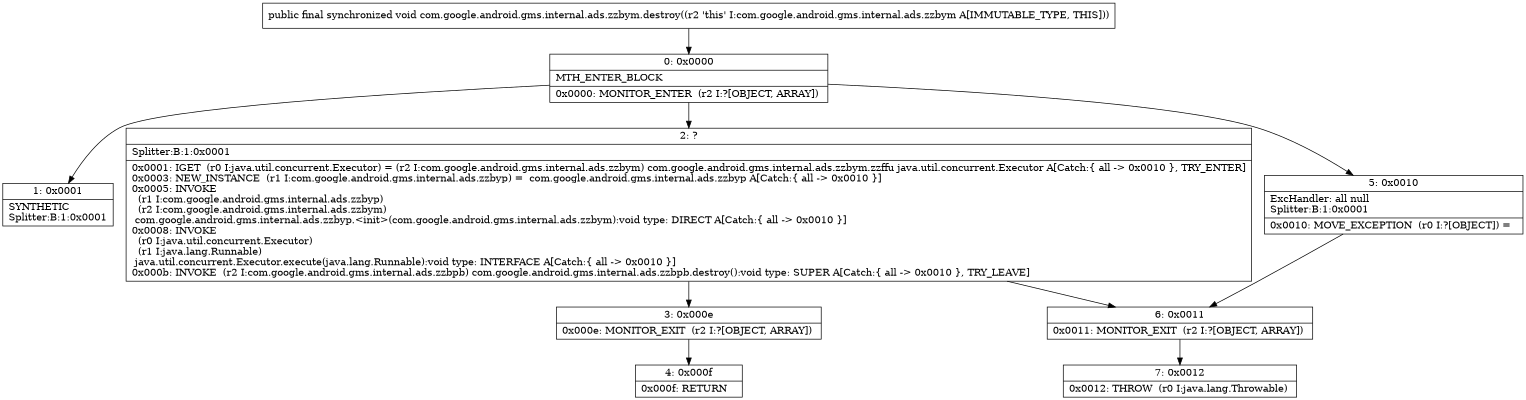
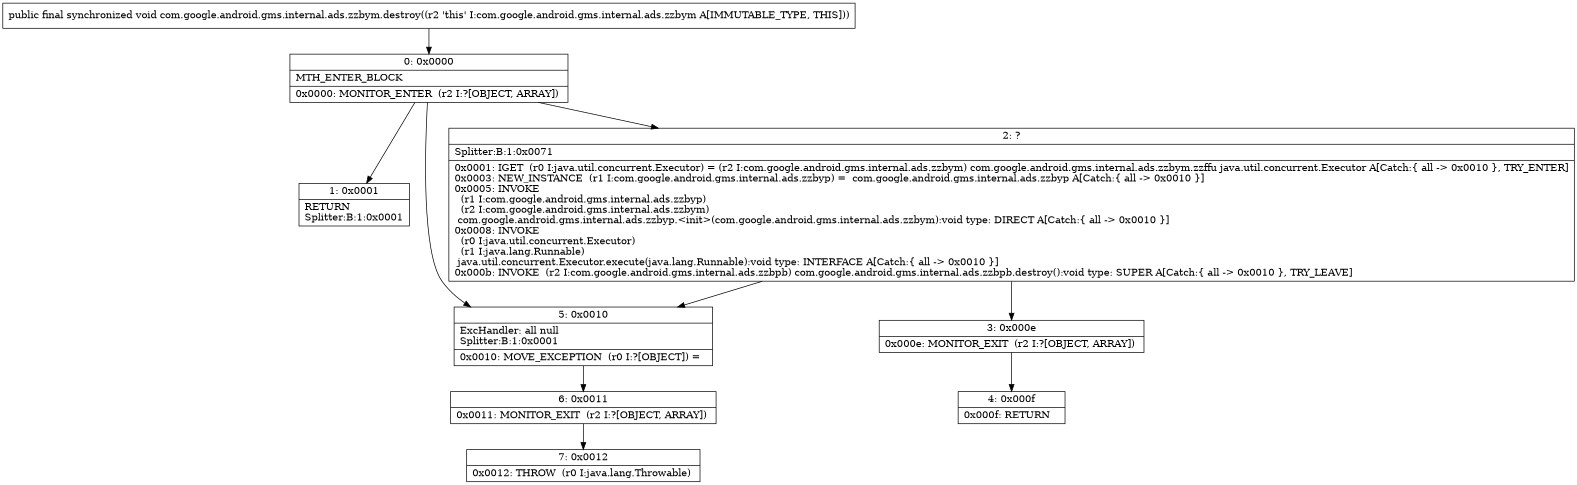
(181, 152) -> (504, 152)
(39, 207) -> (327, 207)
(1058, 293) -> (723, 293)
